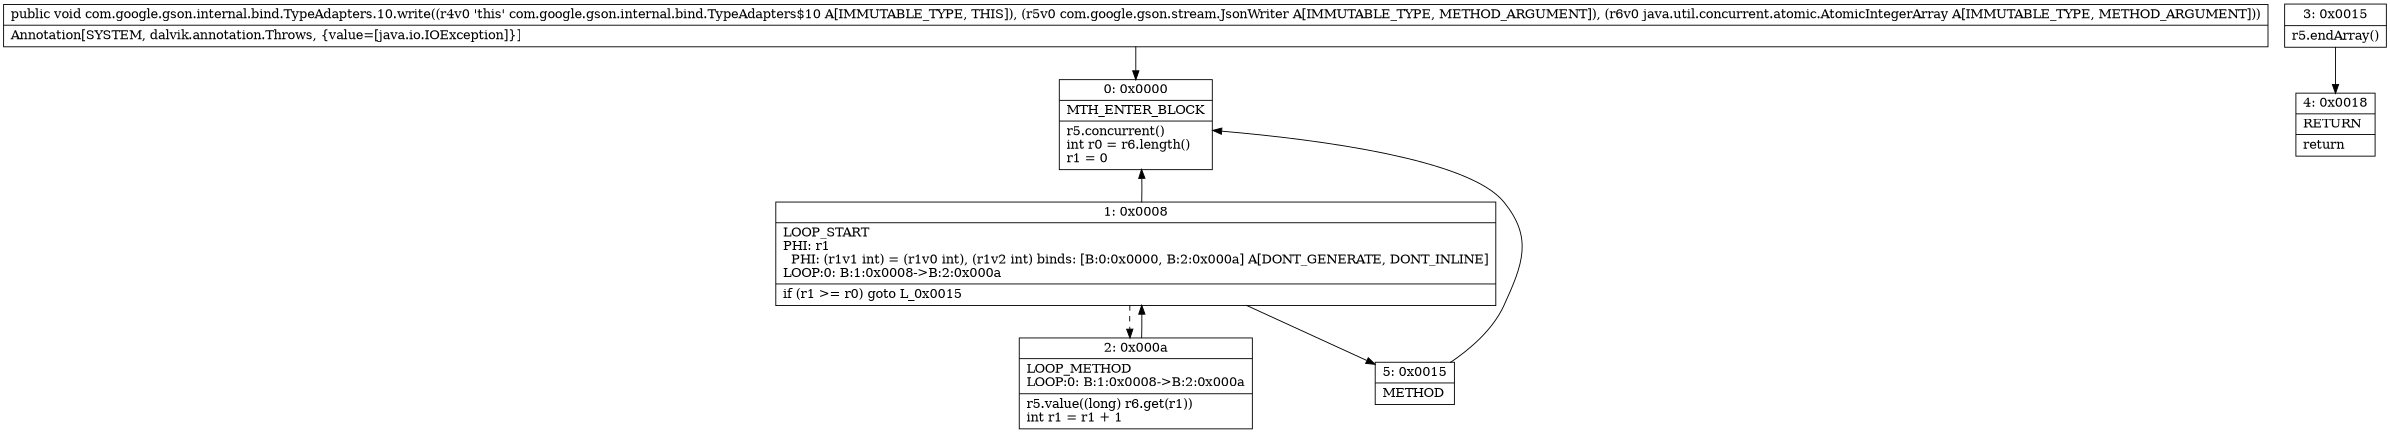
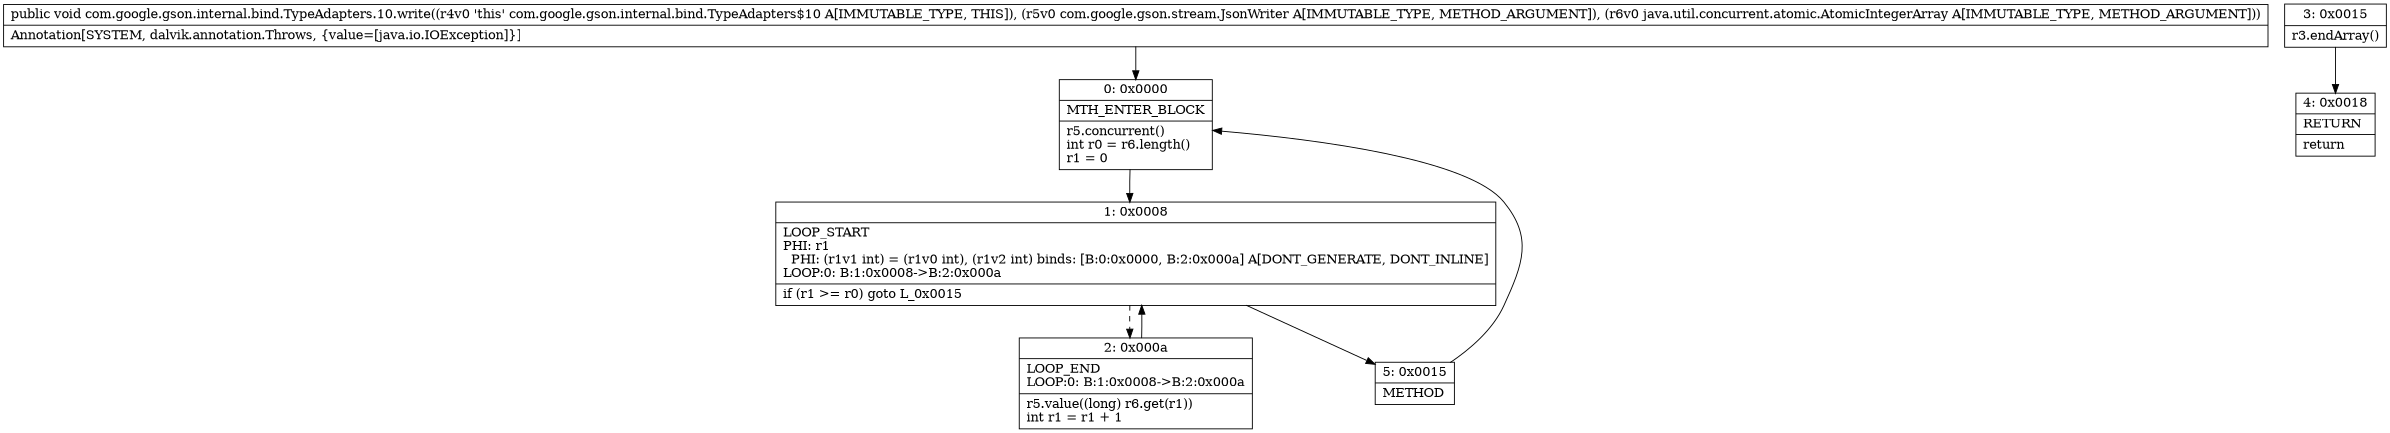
(2335, 36) -> (2335, 36)
(1142, 190) -> (1130, 181)
(1079, 369) -> (1063, 369)
